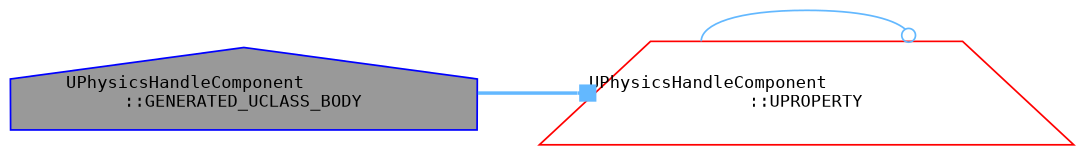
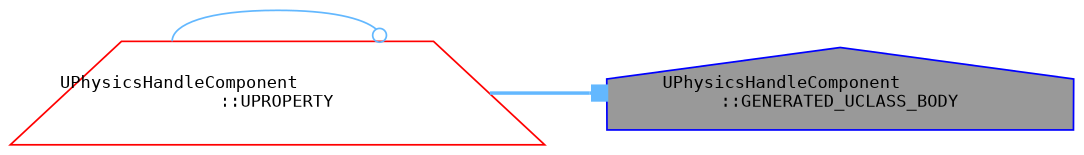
(528, 93) -> (540, 93)
